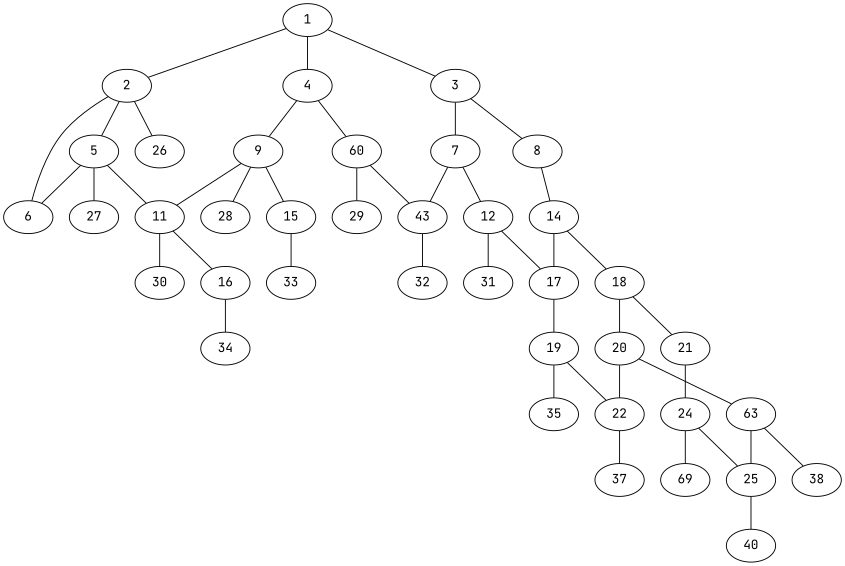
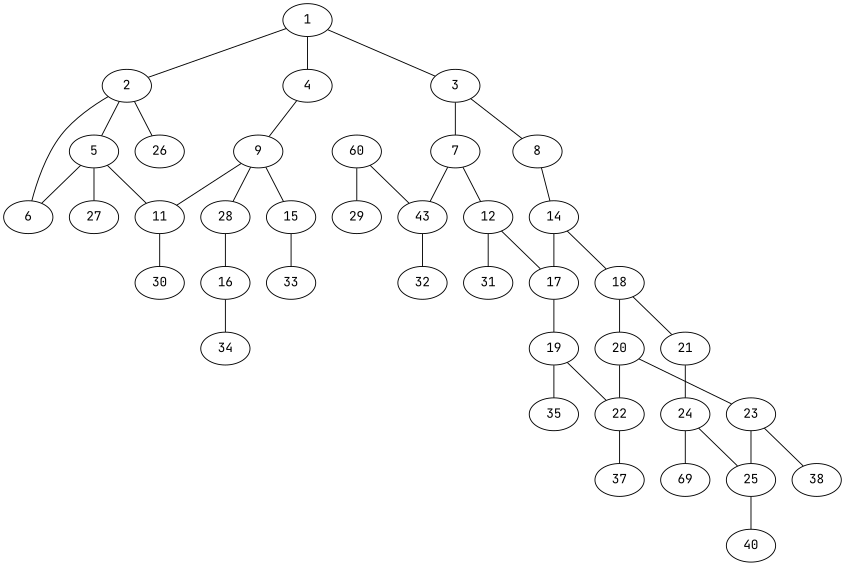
(332, 119) -> none
(192, 250) -> (225, 250)
(751, 414) -> (751, 414)
